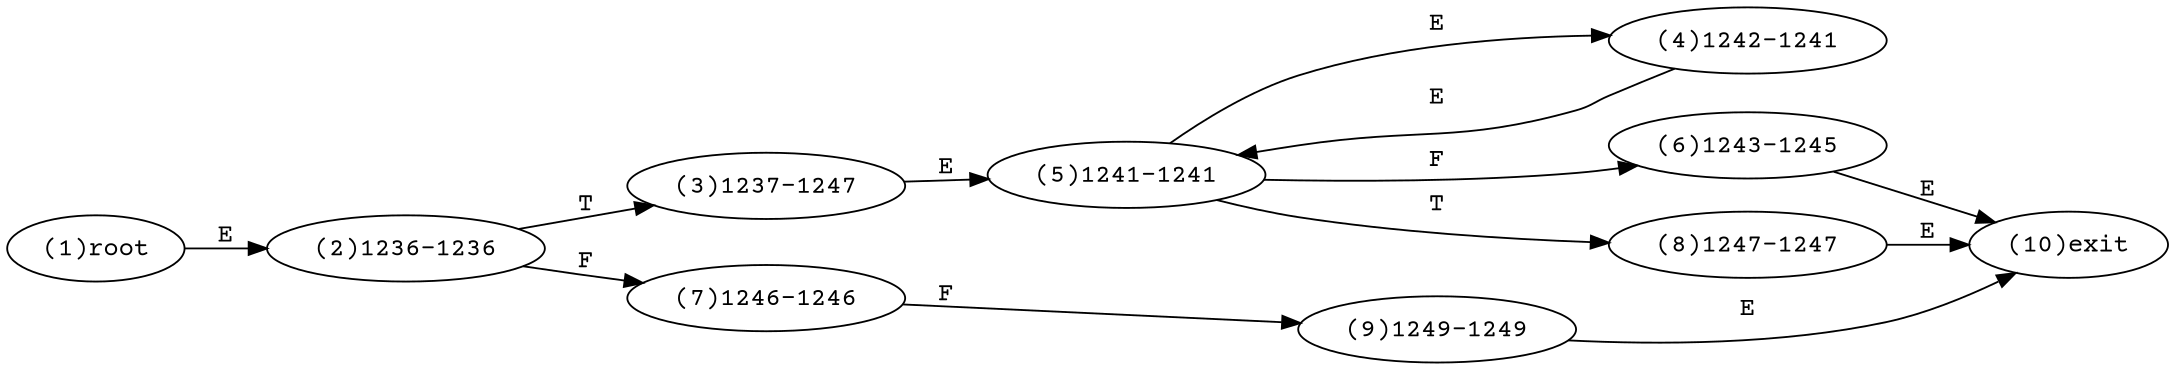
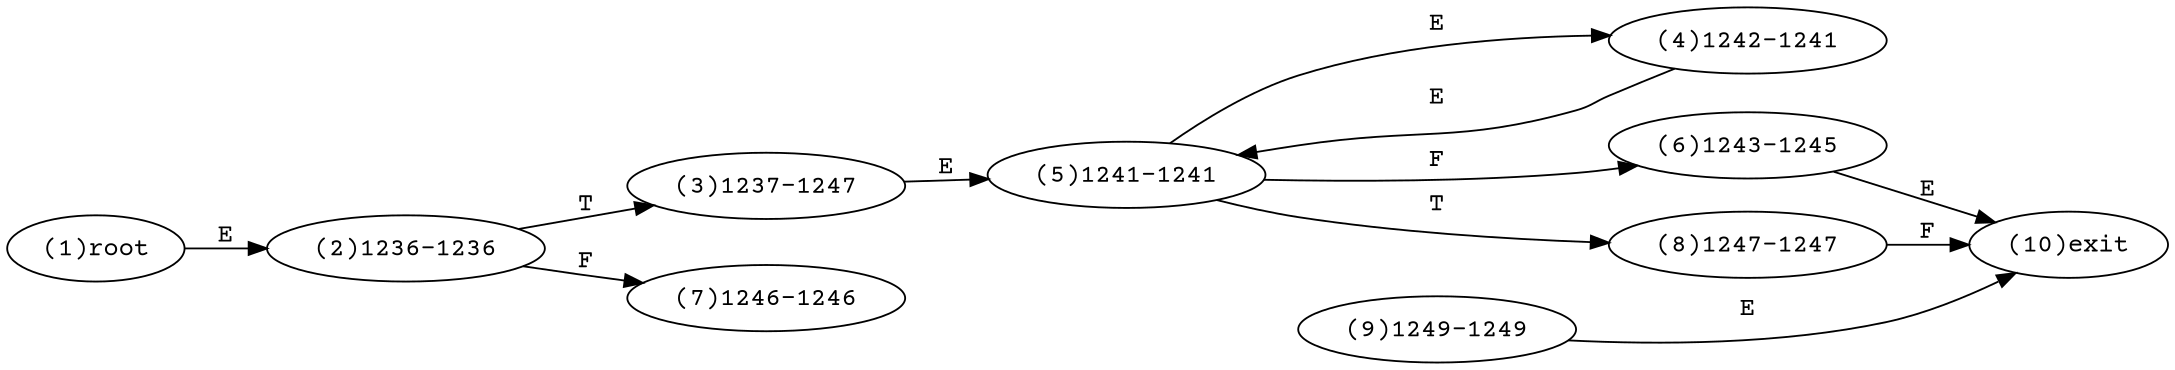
(1928, 231) -> (1928, 231)
(1092, 313) -> none
